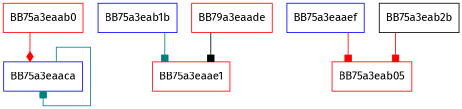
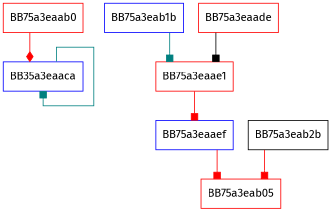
(232, 18) -> (238, 18)
(43, 77) -> (43, 77)
none -> (195, 102)
